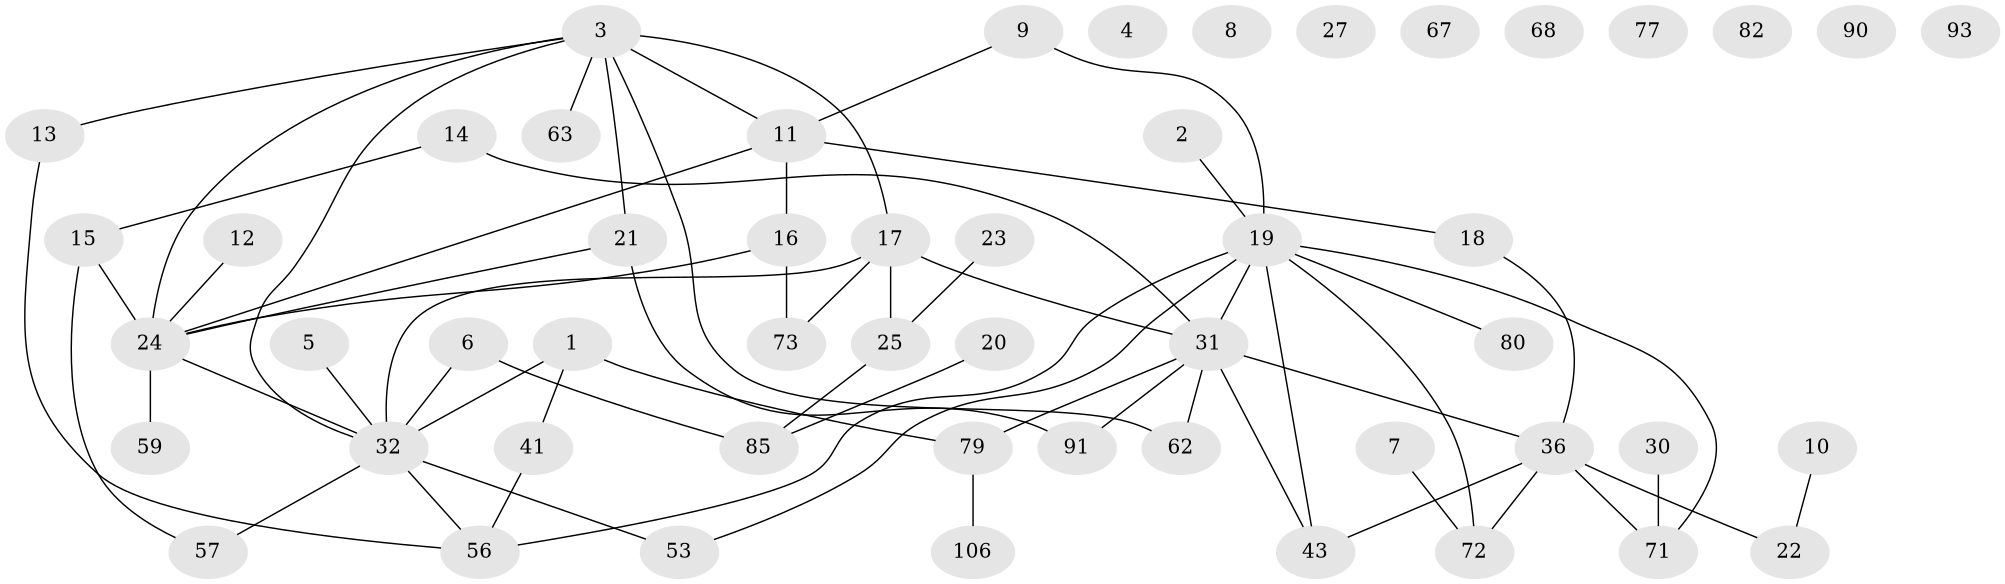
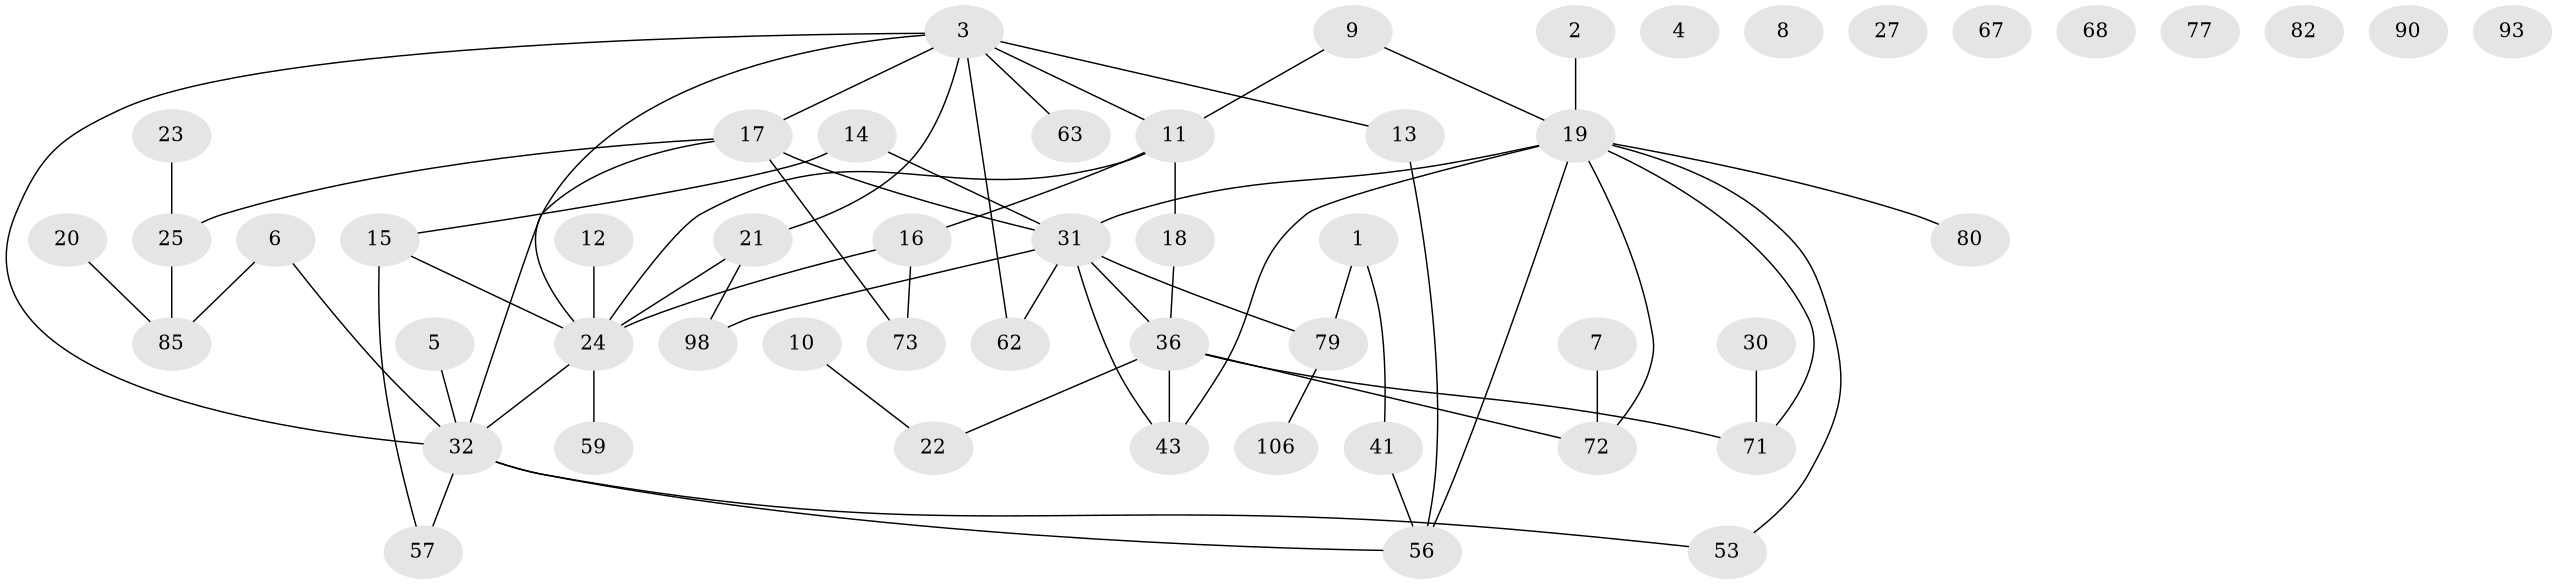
(481, 396) -> none
(1077, 448) -> (698, 344)
